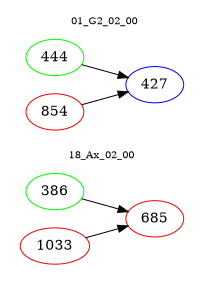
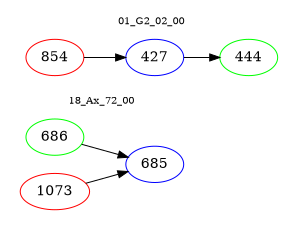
(100, 70) -> (197, 57)
(102, 156) -> (102, 101)
(55, 192) -> (55, 137)
(155, 219) -> (155, 164)
(55, 246) -> (55, 192)
